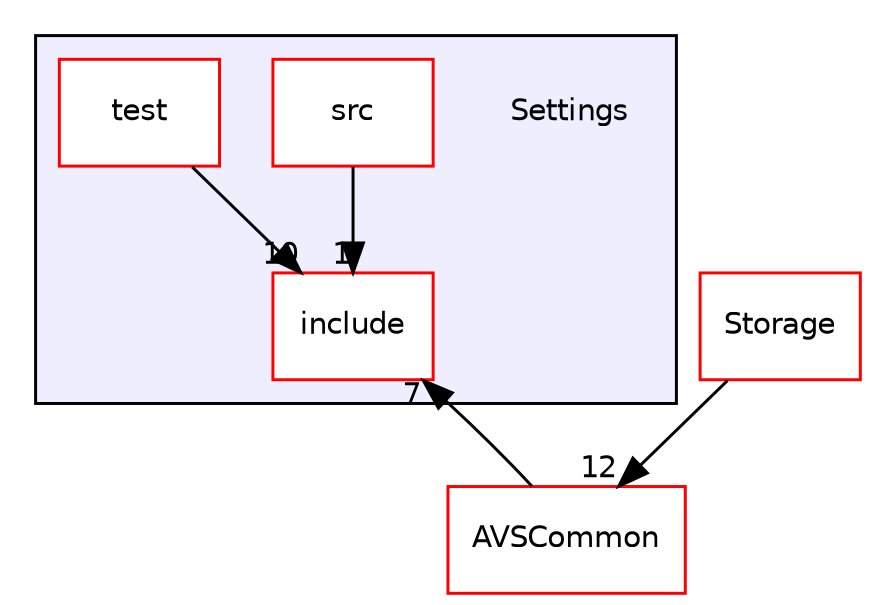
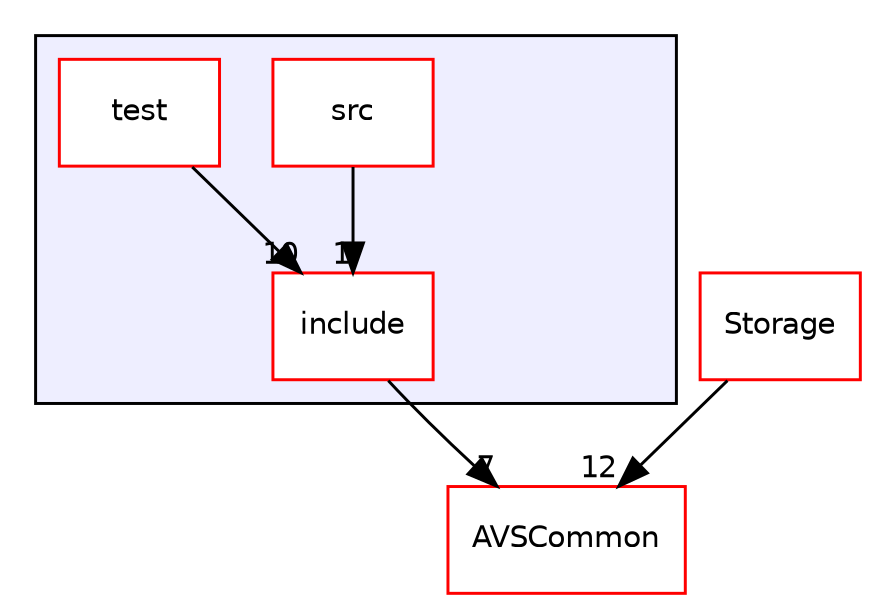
(570, 113) -> none
(490, 443) -> (430, 424)
